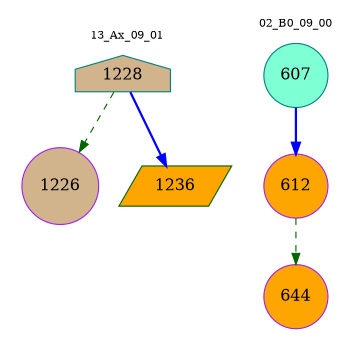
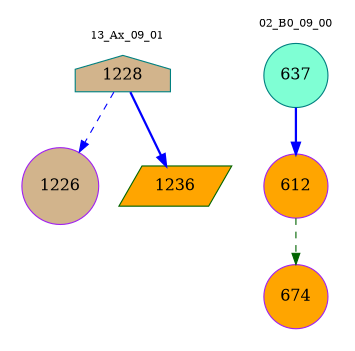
(296, 75) -> (296, 75)
(99, 117) -> (99, 117)
(296, 297) -> (296, 297)
